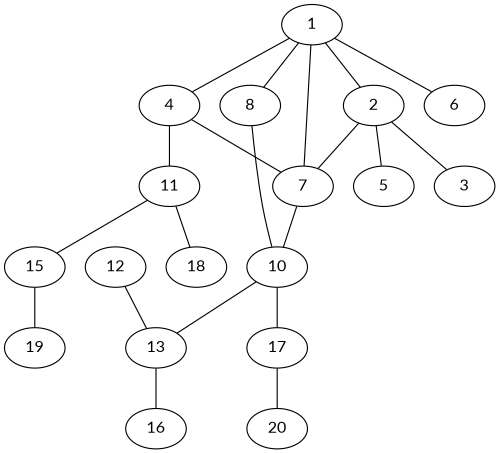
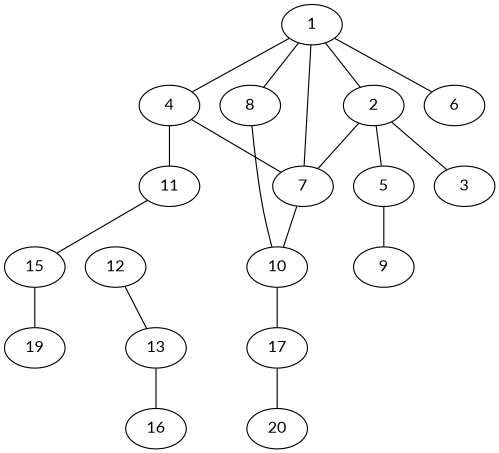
(196, 267) -> none
none -> (384, 267)
(216, 308) -> none
